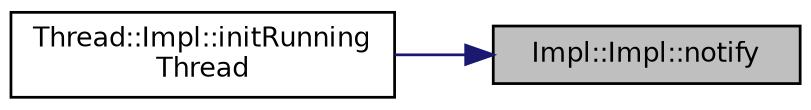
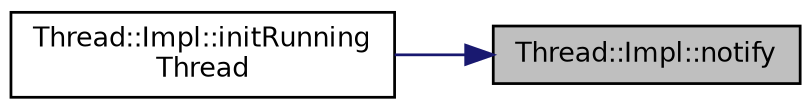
(647, 55) -> (647, 55)
